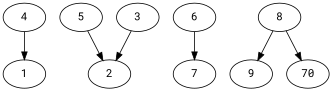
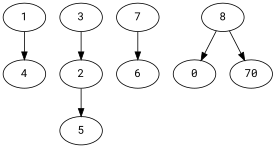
(24, 42) -> (24, 42)
(93, 42) -> (81, 99)
(195, 42) -> (138, 42)
(251, 74) -> (195, 74)
